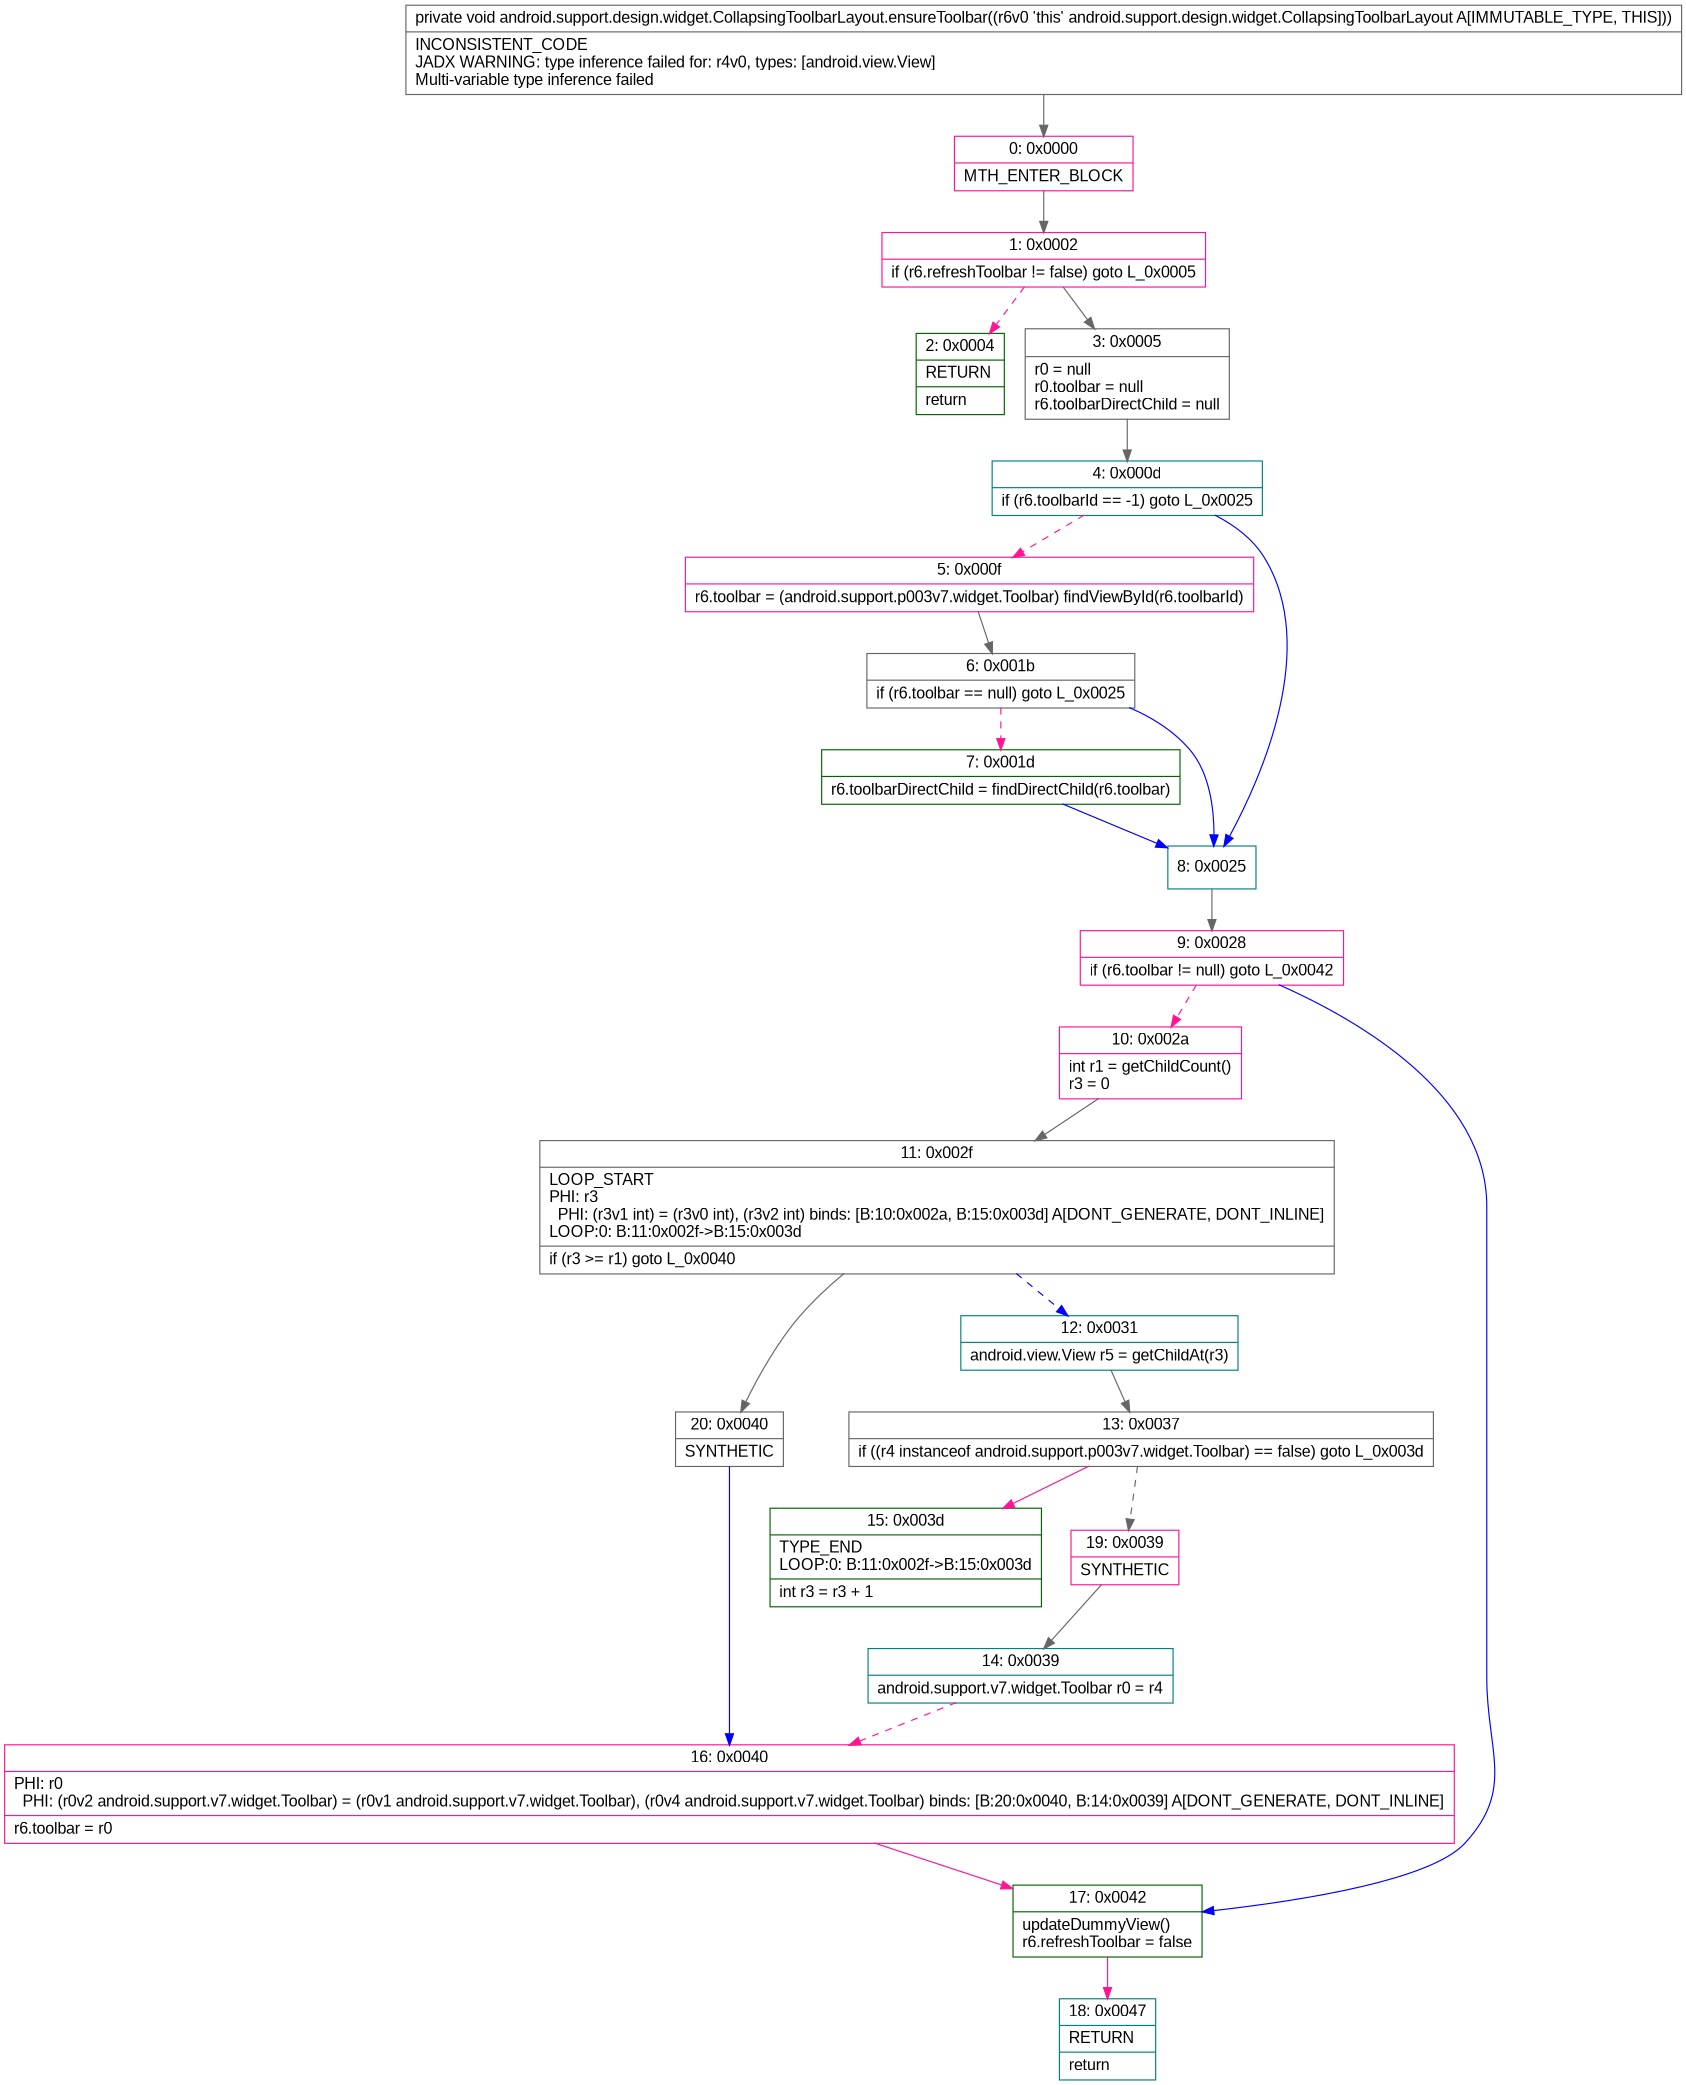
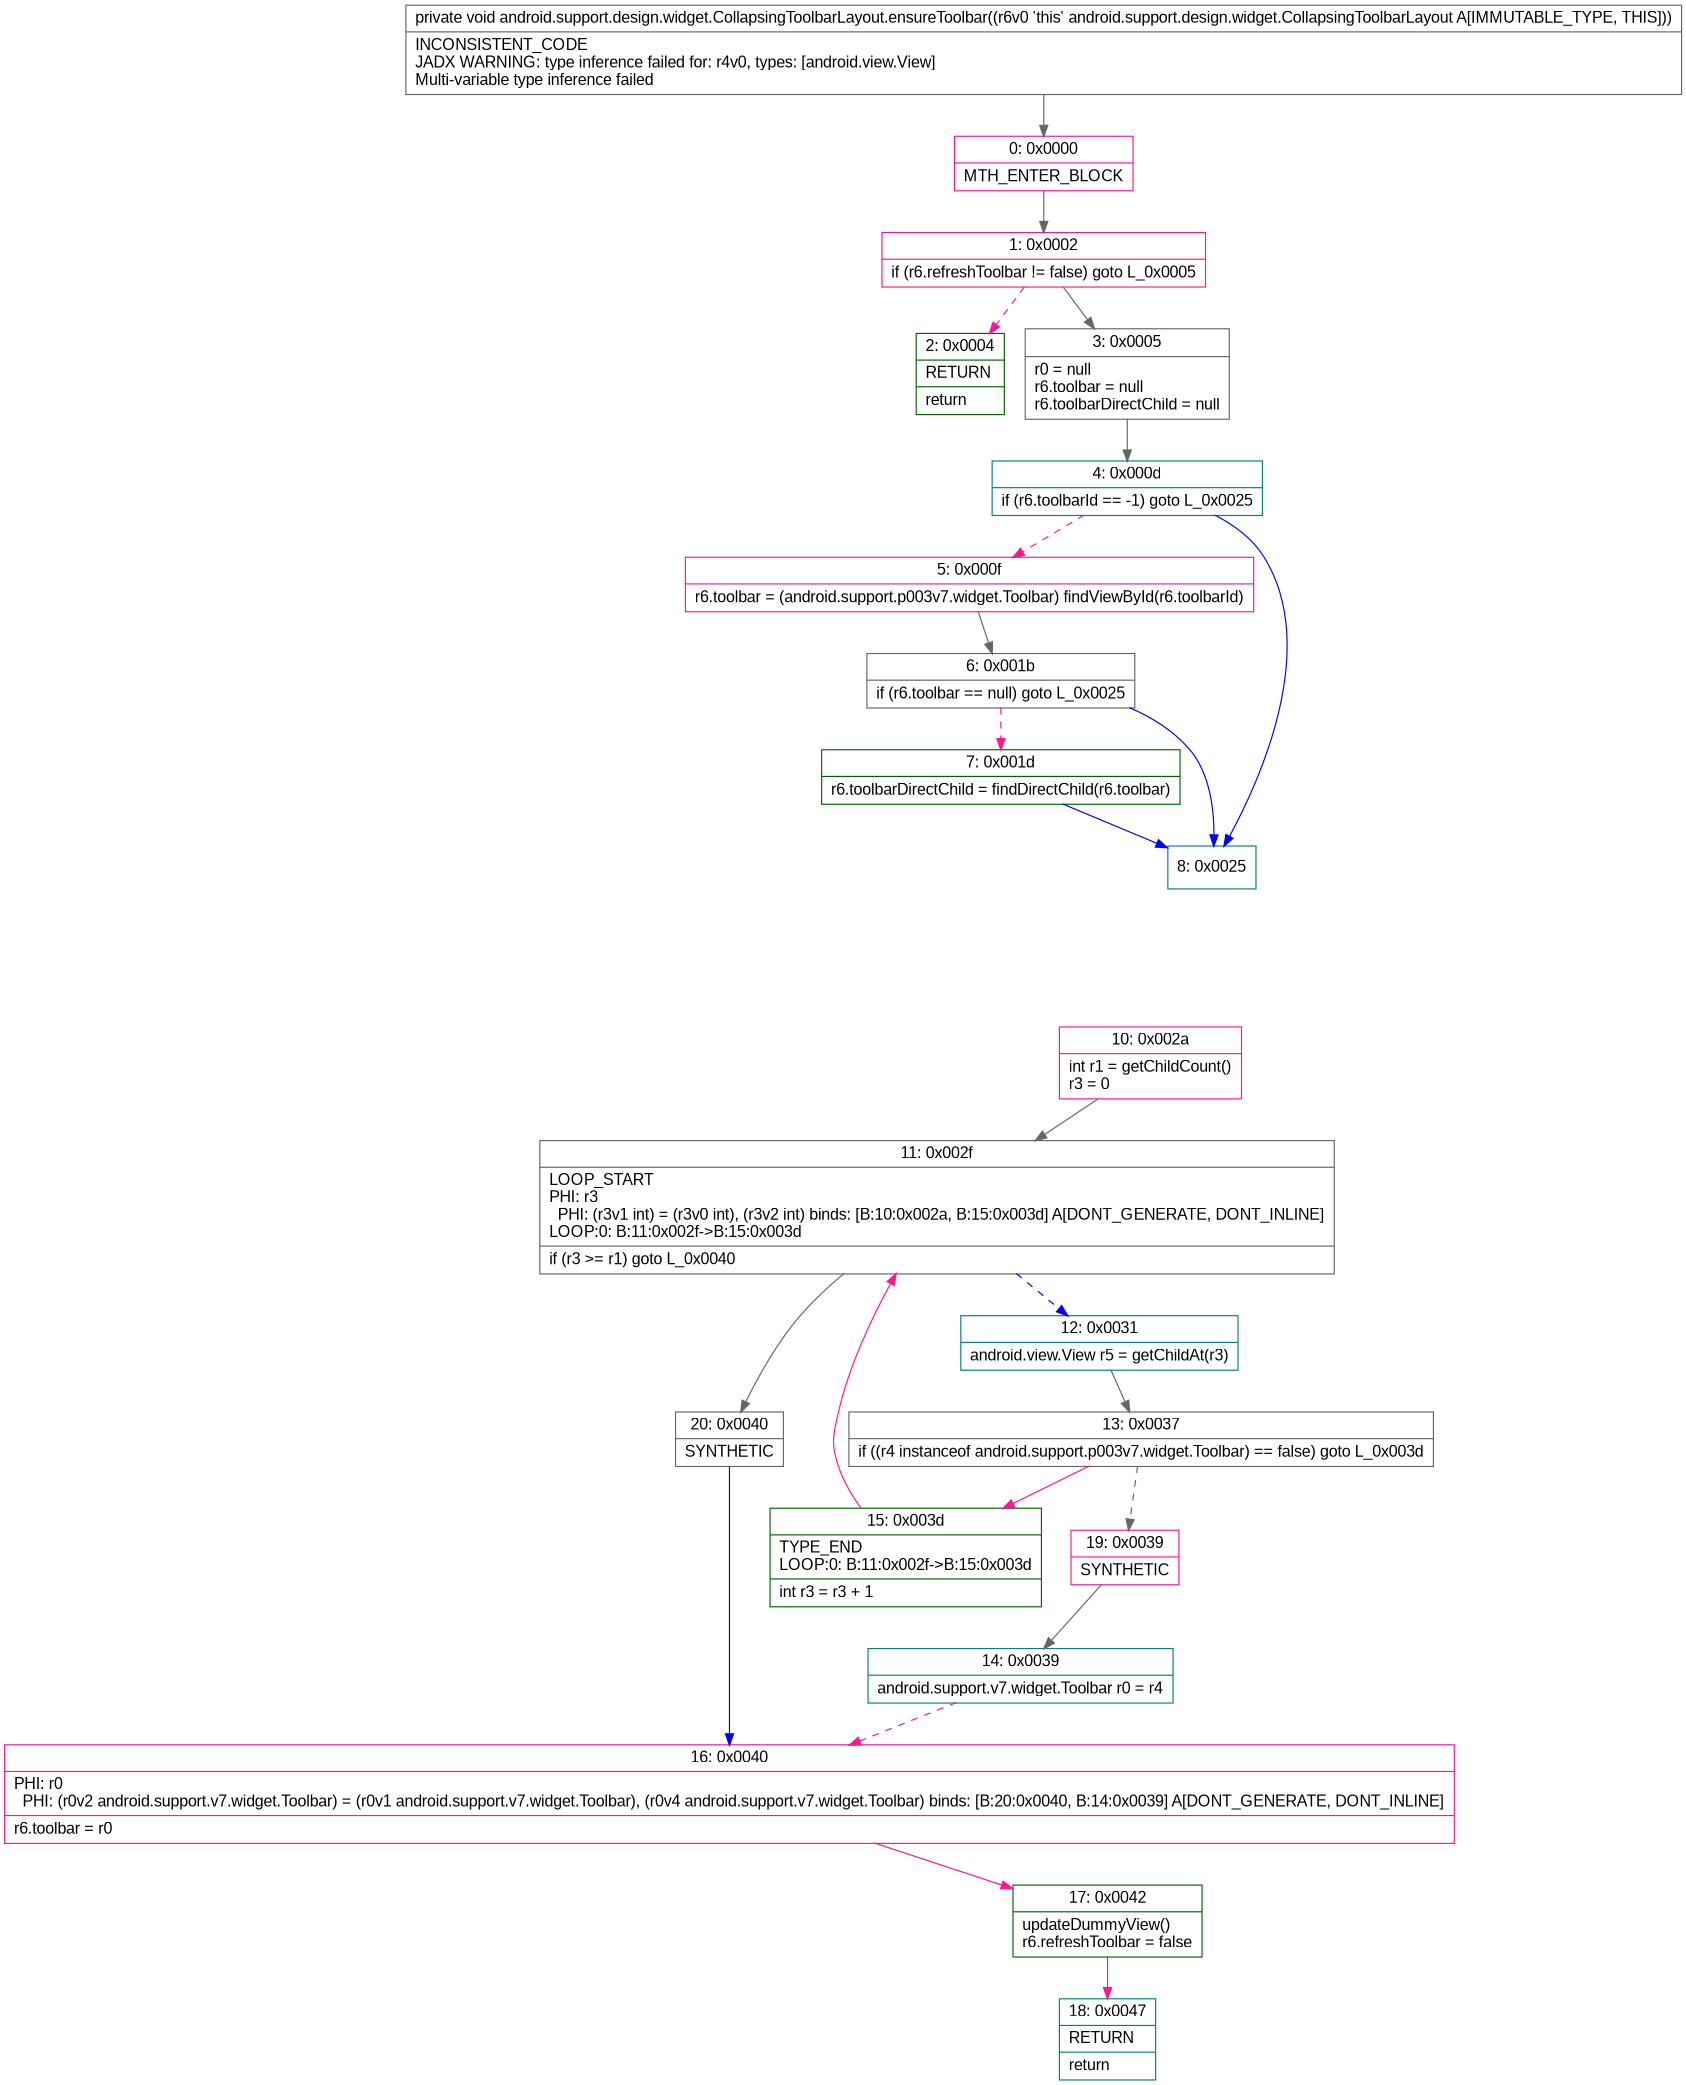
(1089, 387) -> (1089, 387)
(1212, 958) -> none
none -> (843, 1395)
